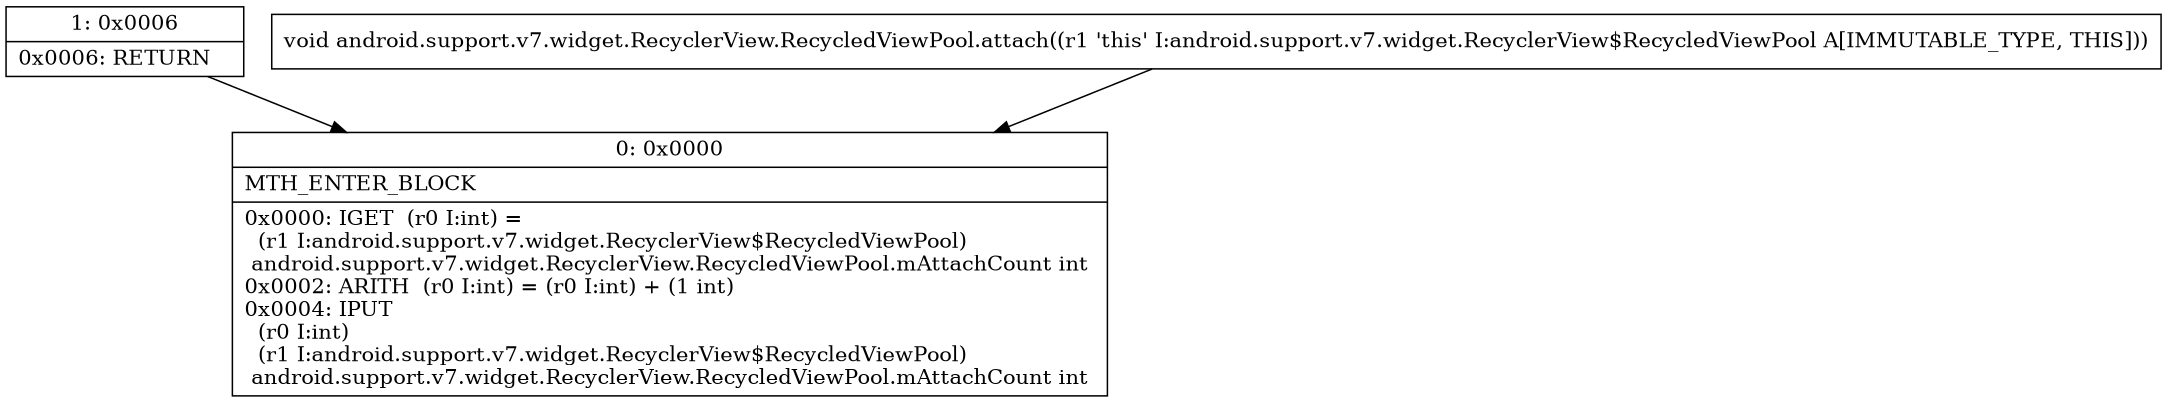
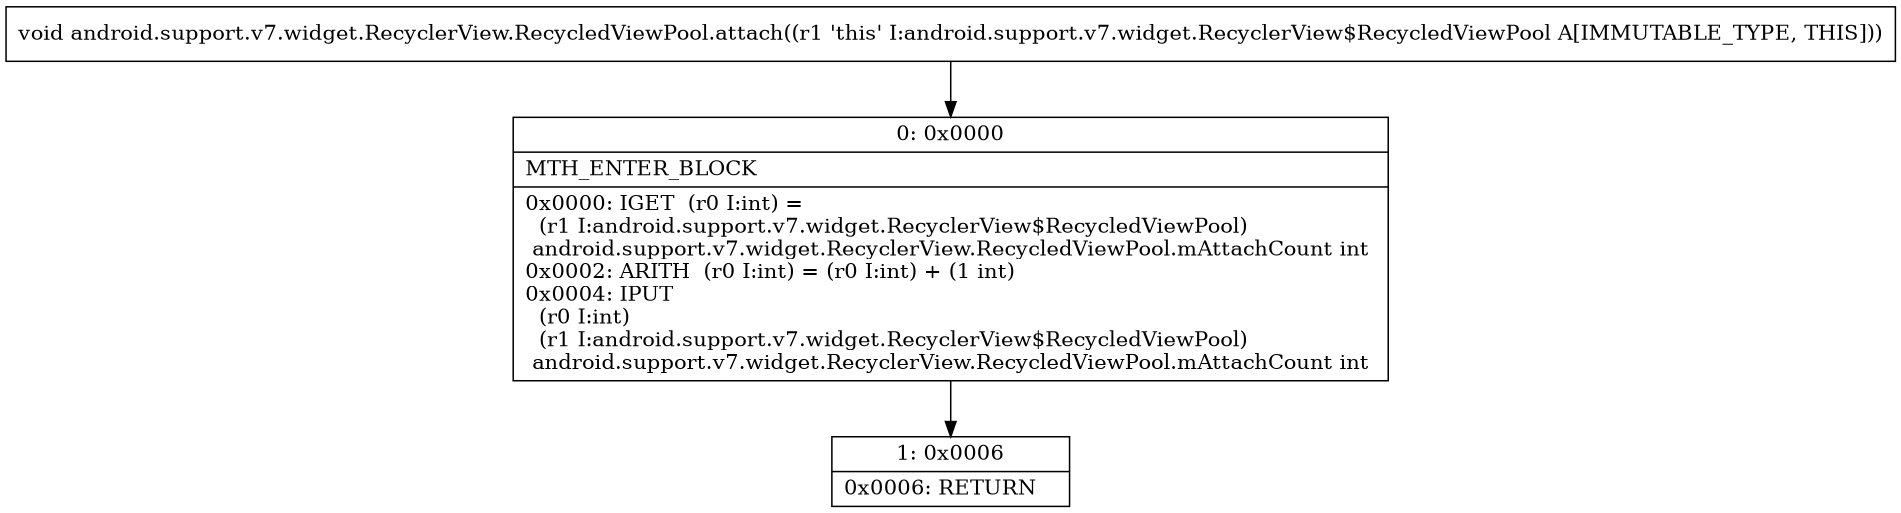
(270, 102) -> (951, 401)
